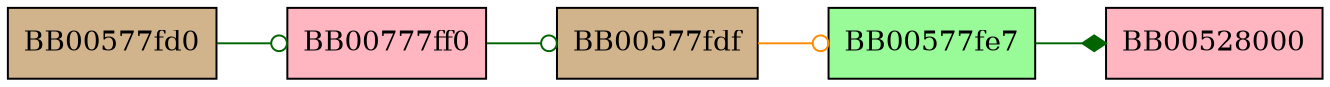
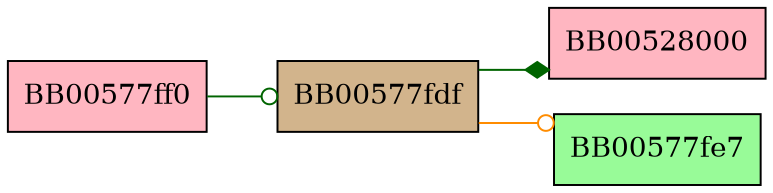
(112, 43) -> none
(387, 43) -> (107, 96)
(1059, 43) -> (502, 70)
